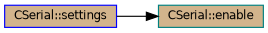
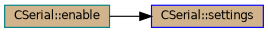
(132, 16) -> (125, 16)
